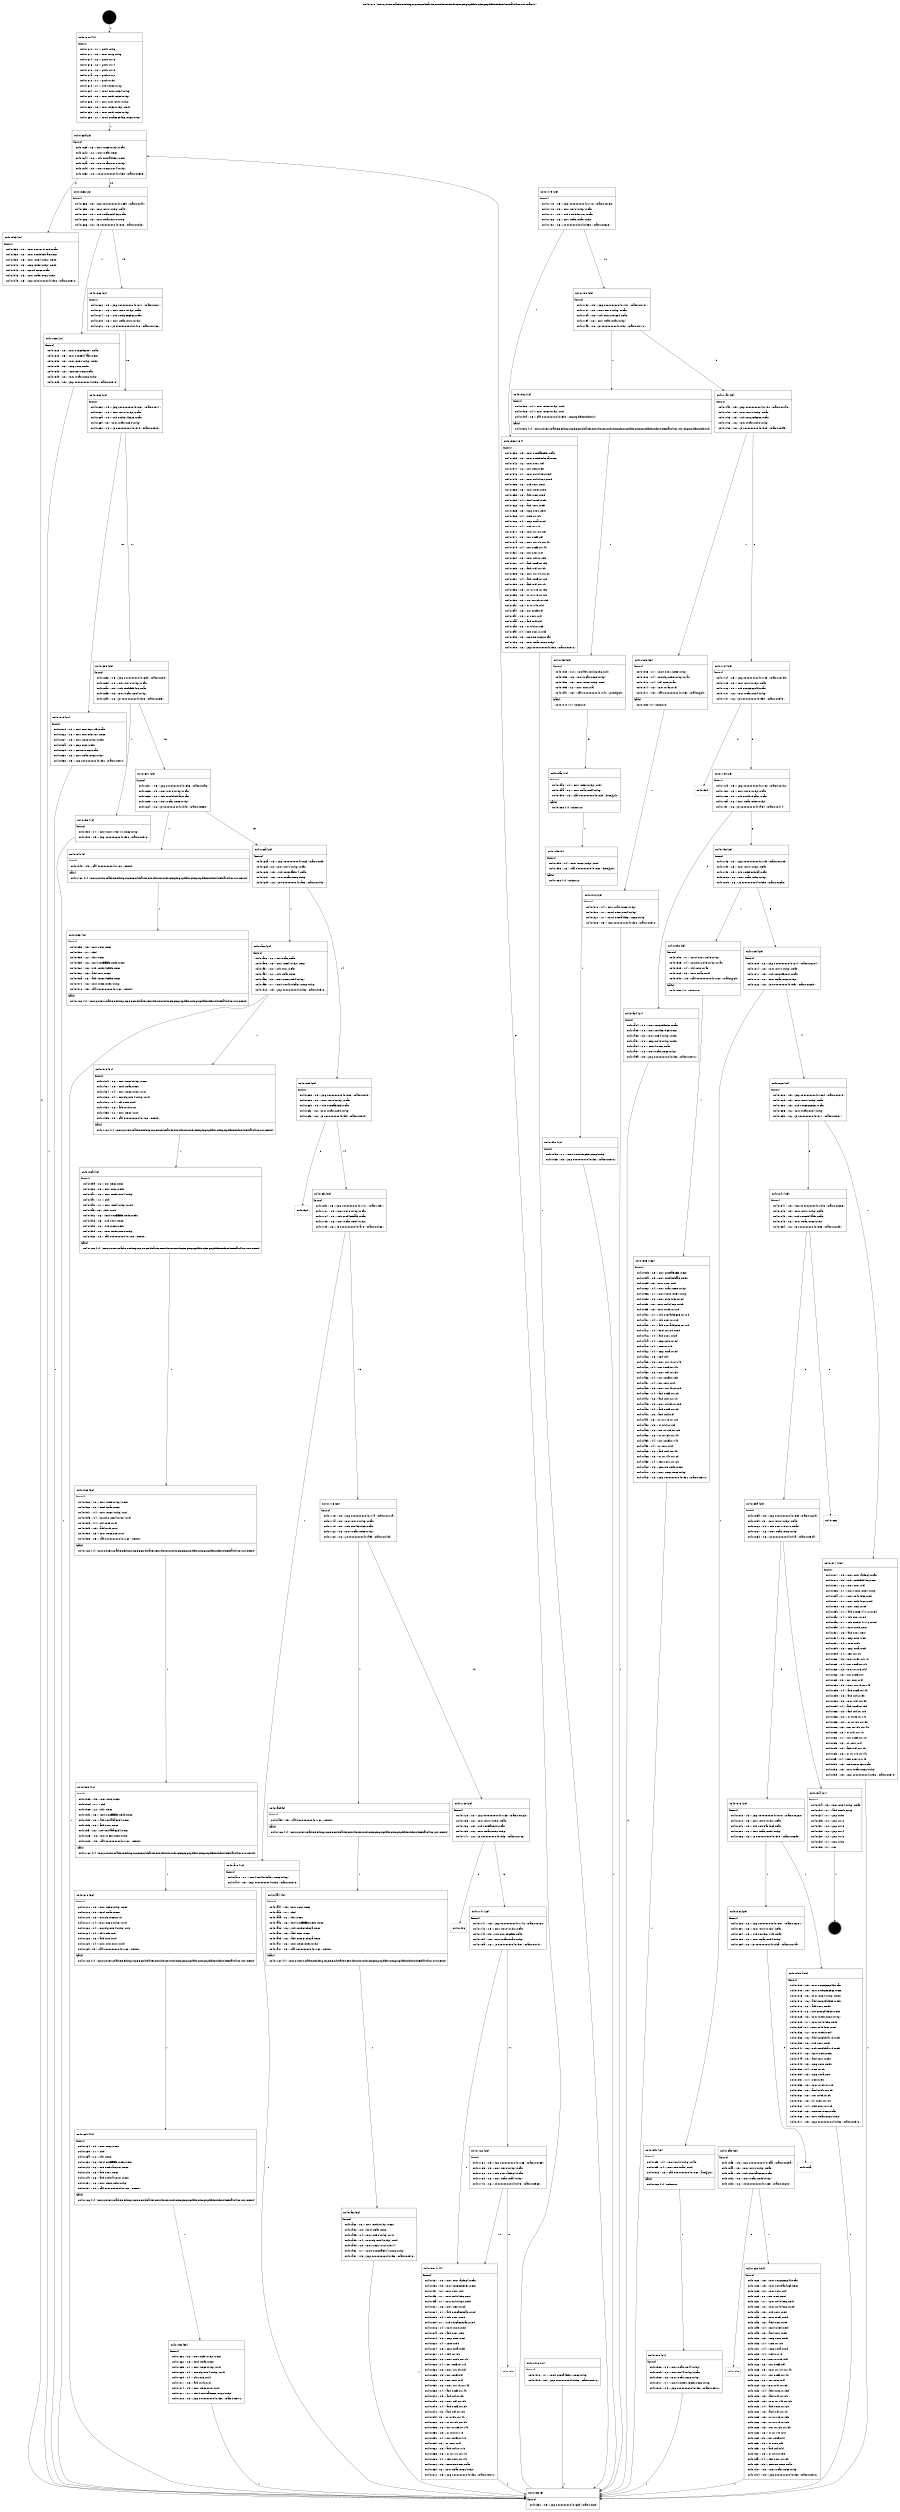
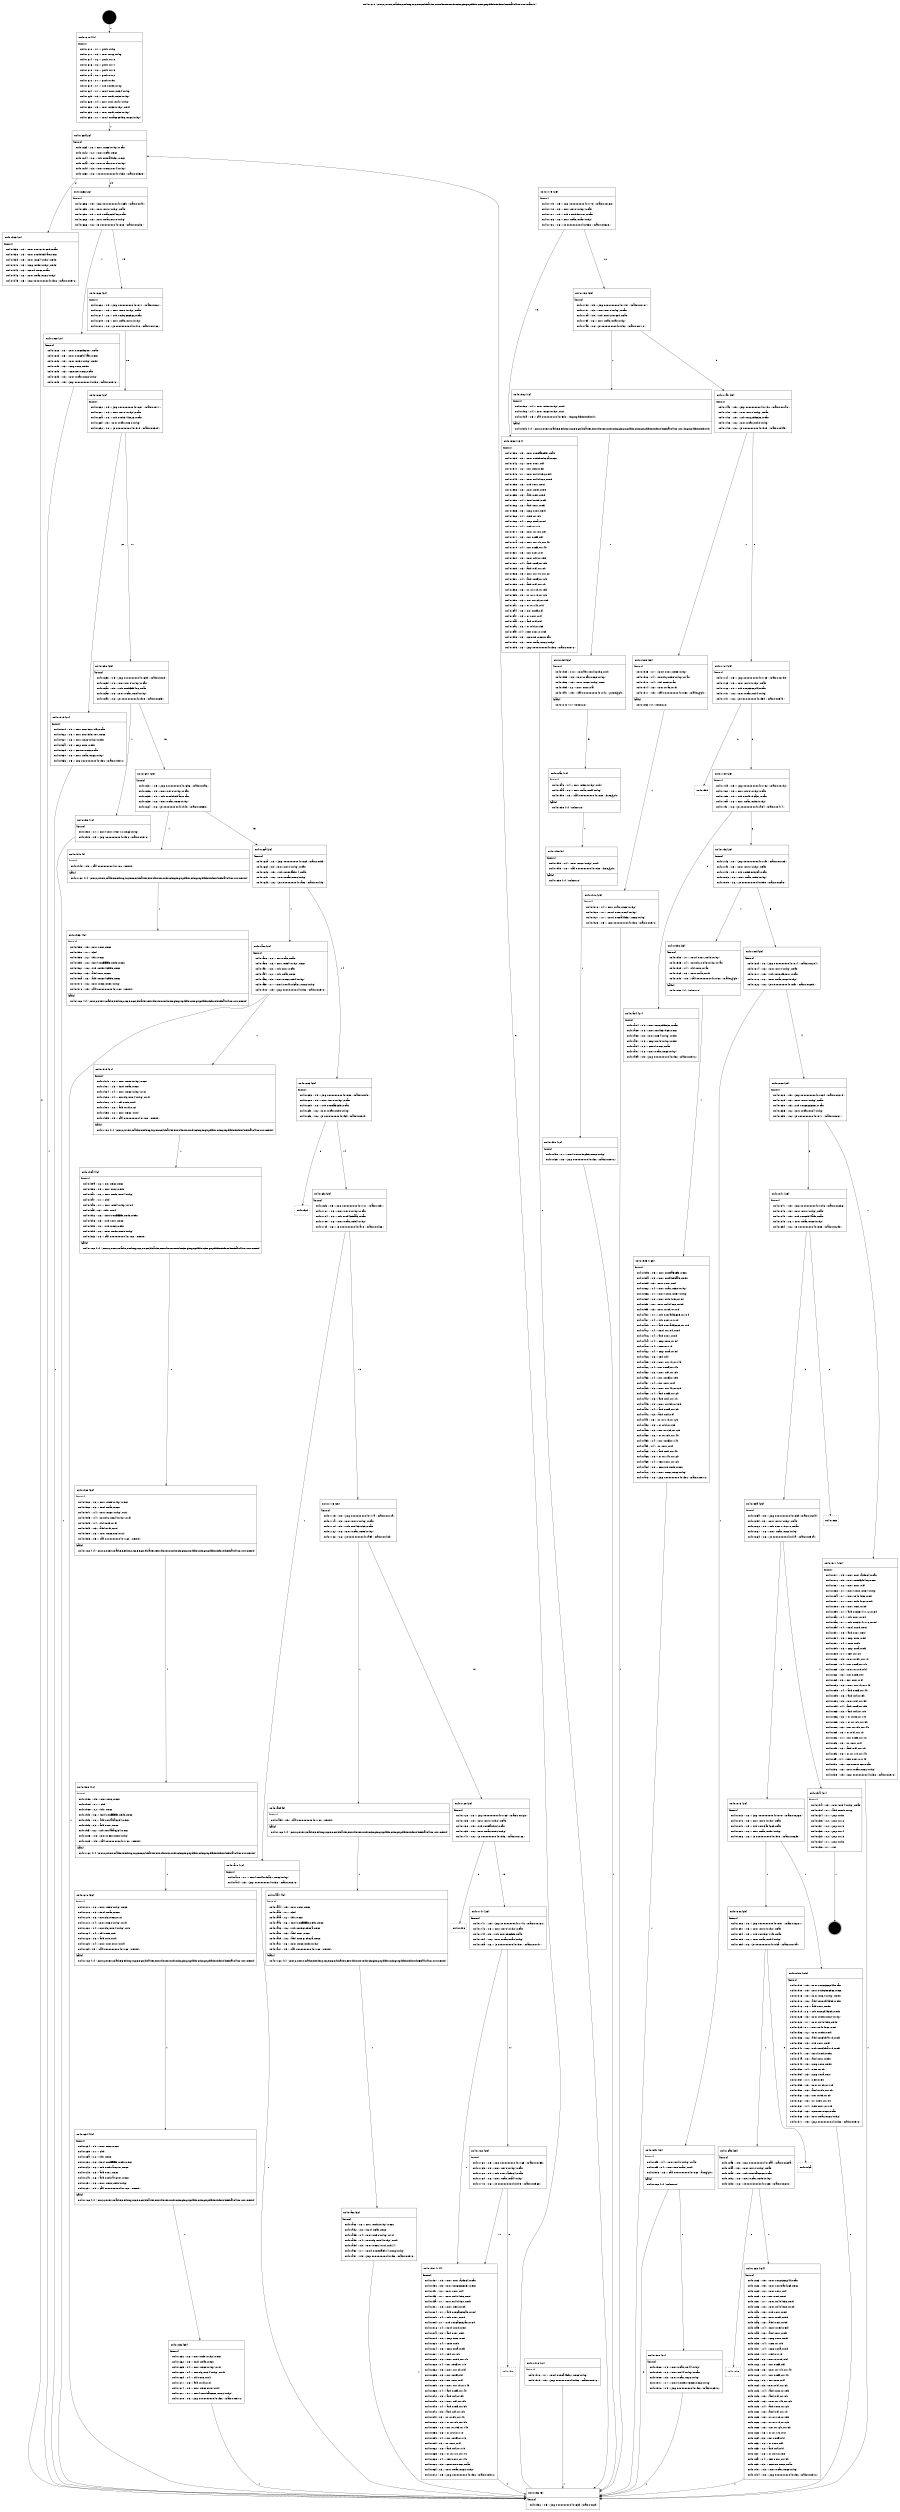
(537, 310) -> (537, 310)
(627, 1783) -> (641, 2353)
none -> (761, 2047)
